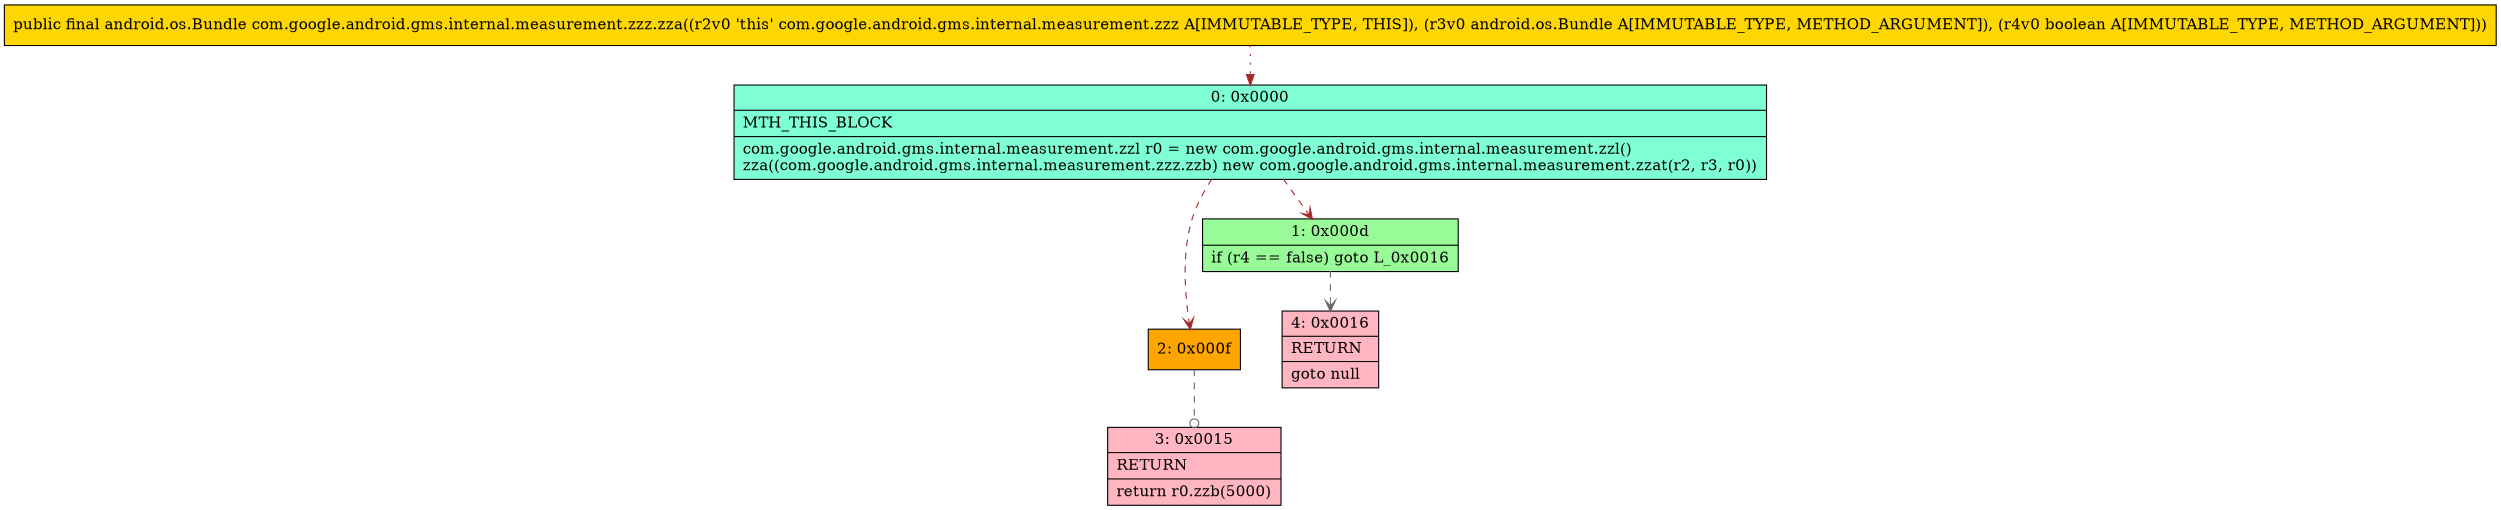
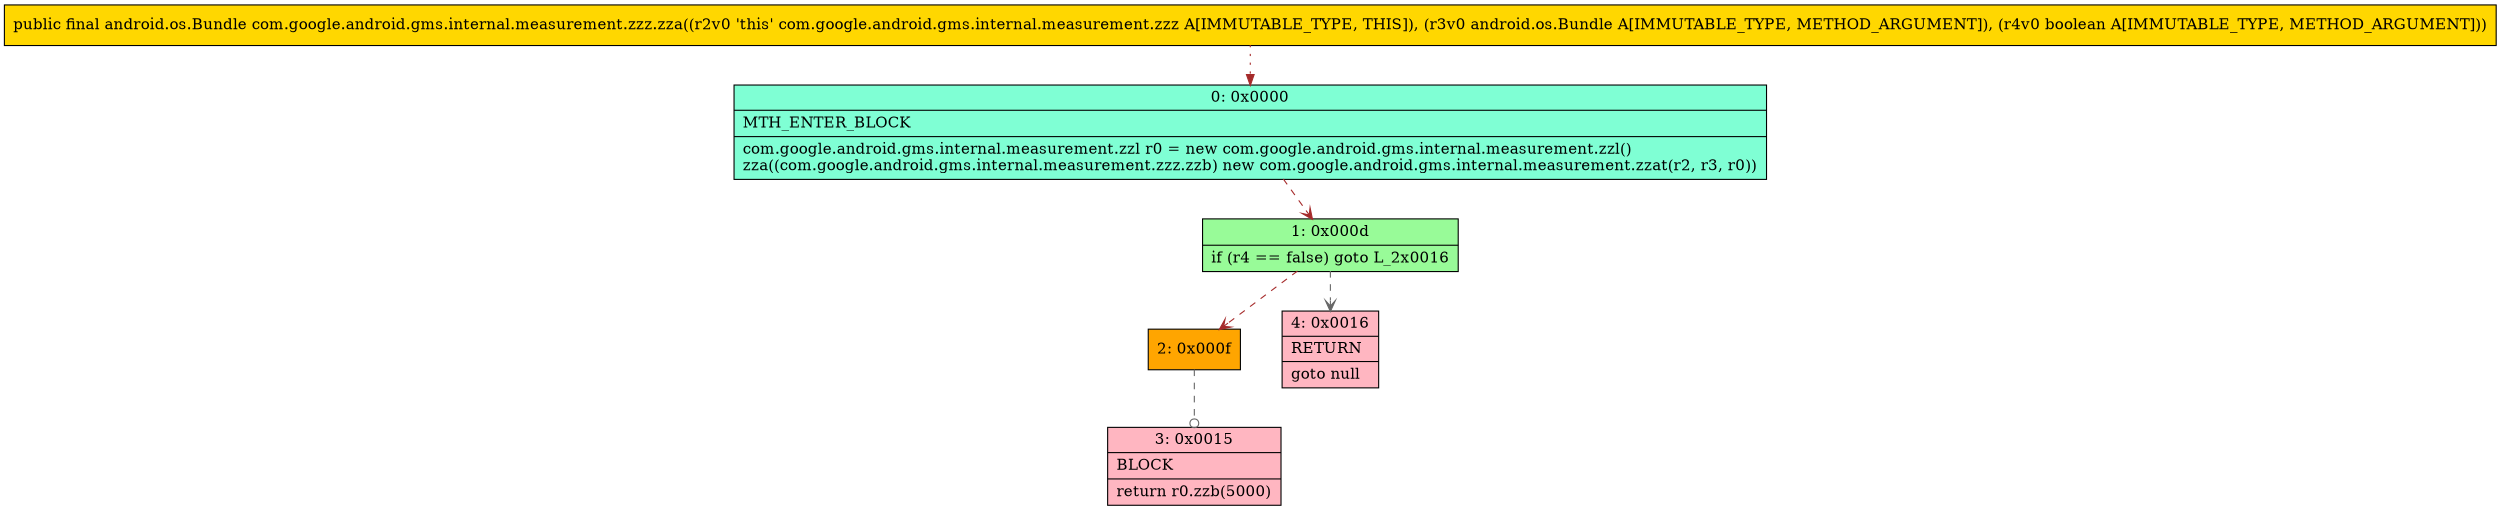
(818, 123) -> (827, 123)
(1187, 246) -> (1263, 297)
(1330, 258) -> (1330, 258)
(1152, 465) -> (1145, 465)
